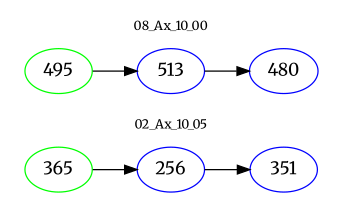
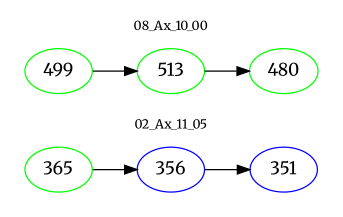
(59, 71) -> (59, 71)
(171, 71) -> (171, 71)
(284, 71) -> (284, 71)
(171, 125) -> (171, 125)
(171, 170) -> (171, 170)
